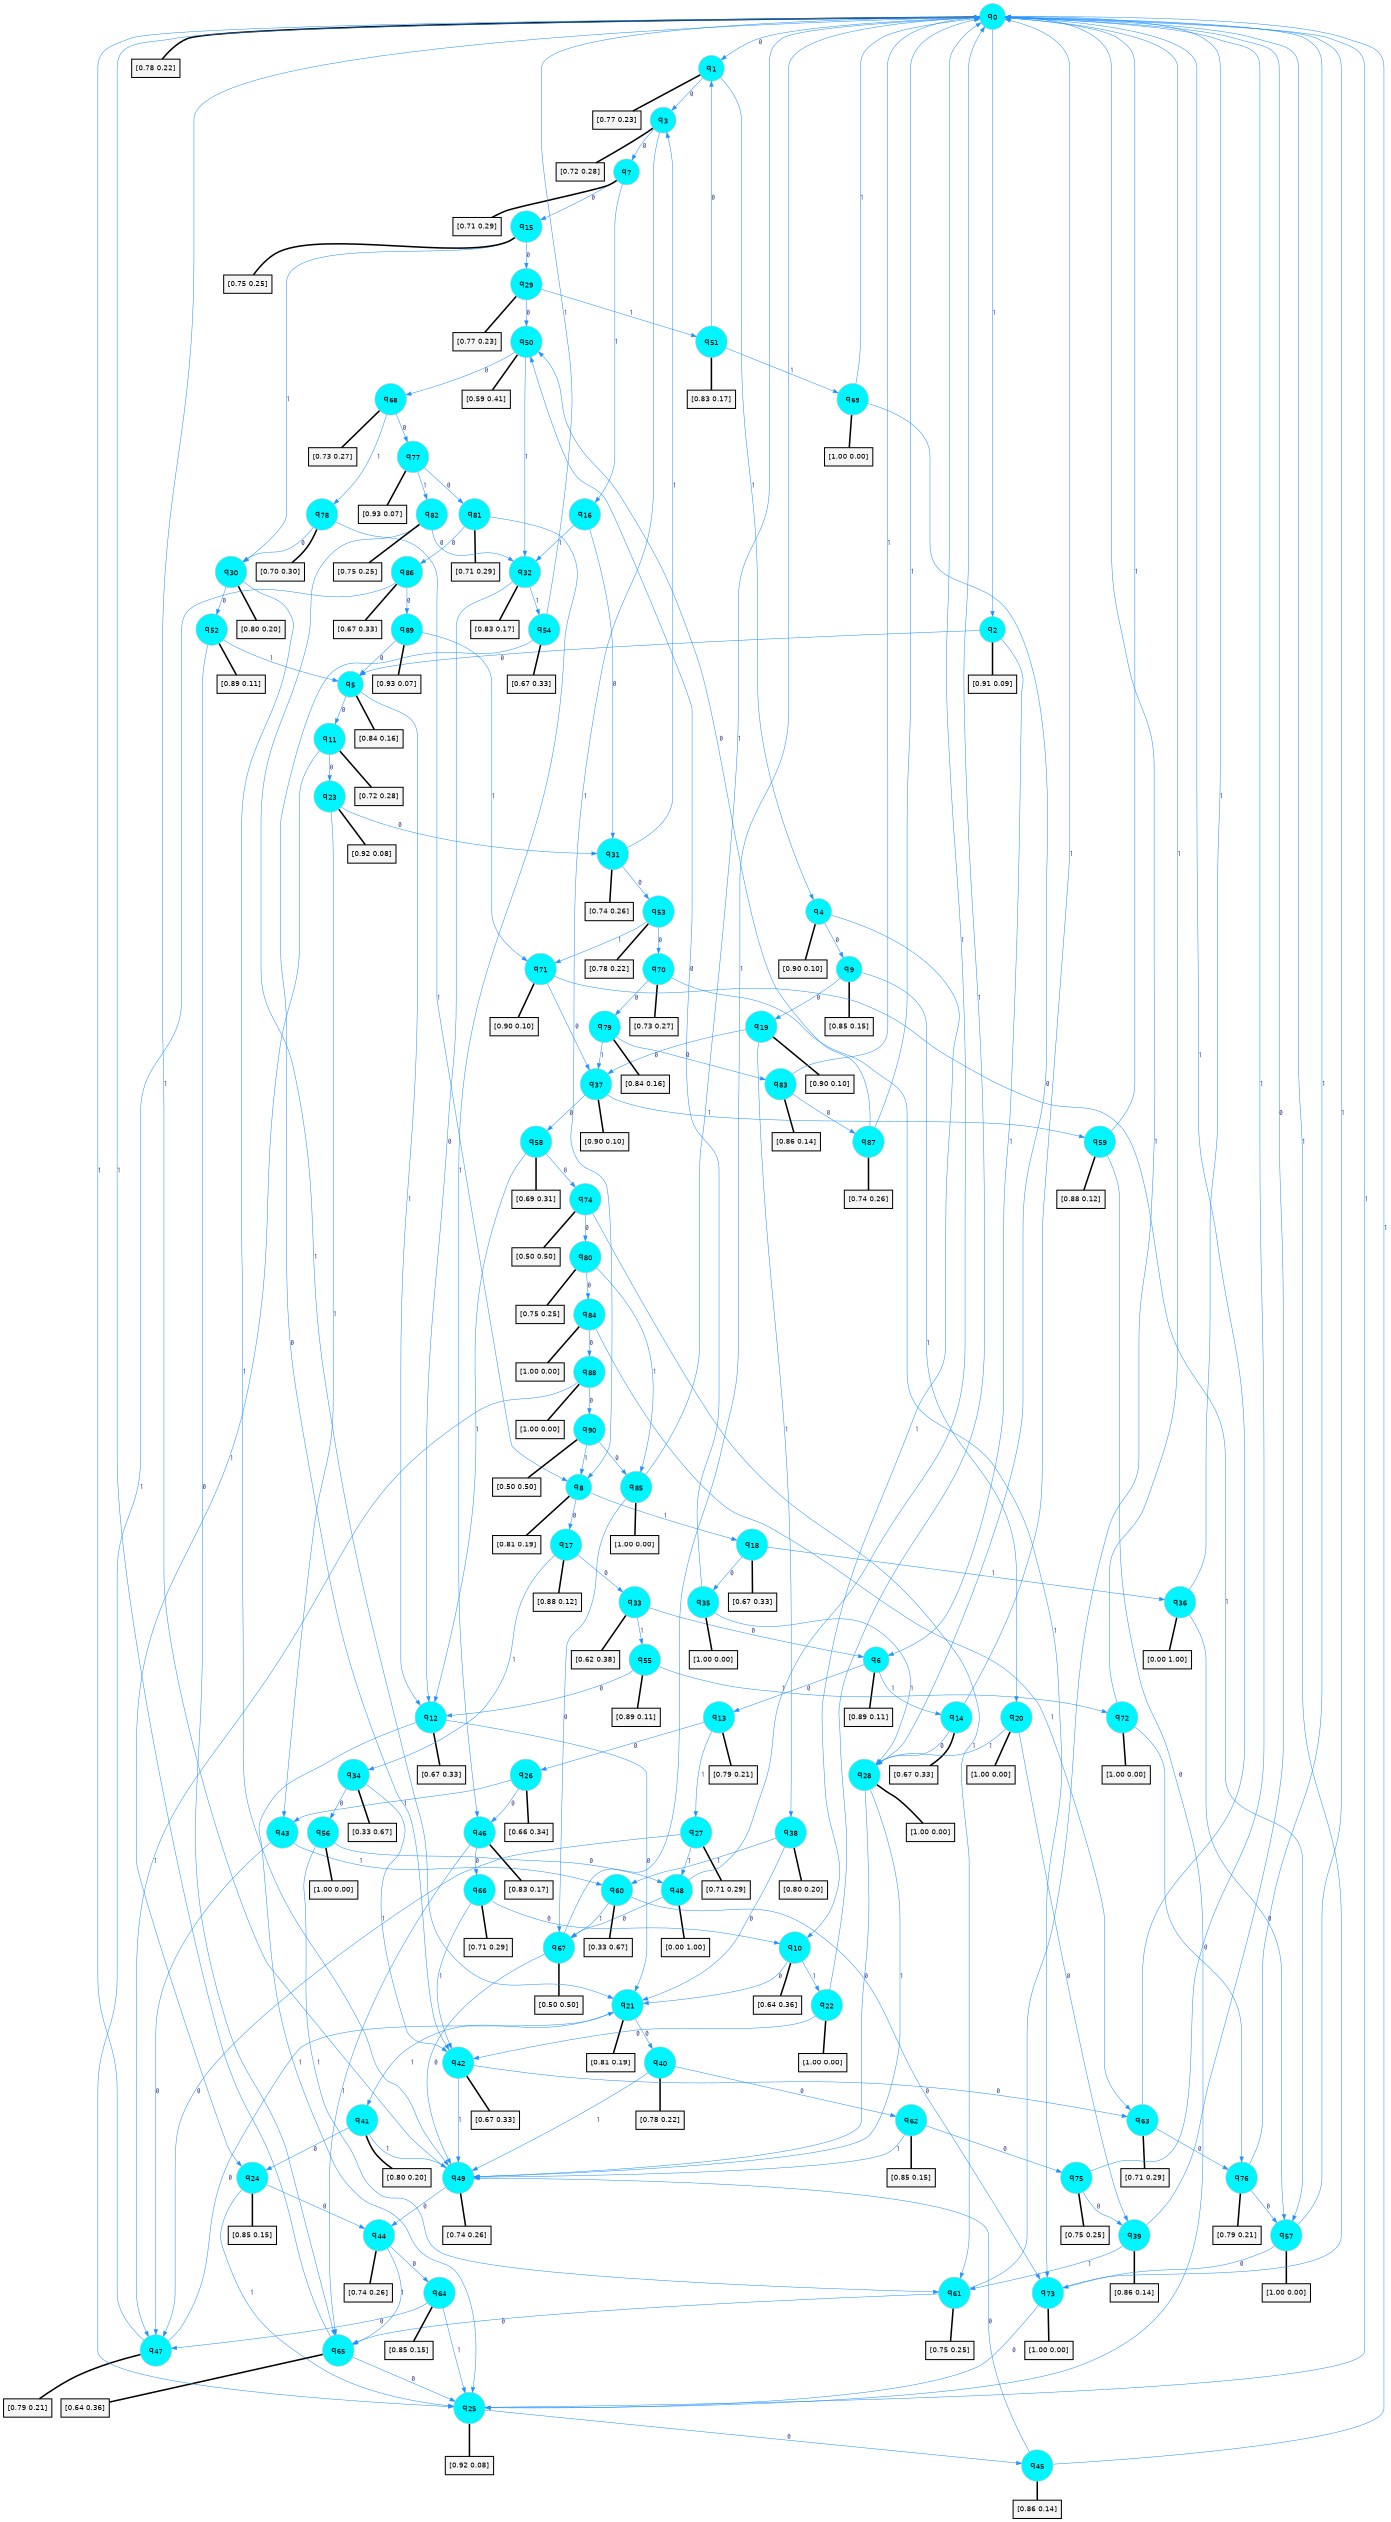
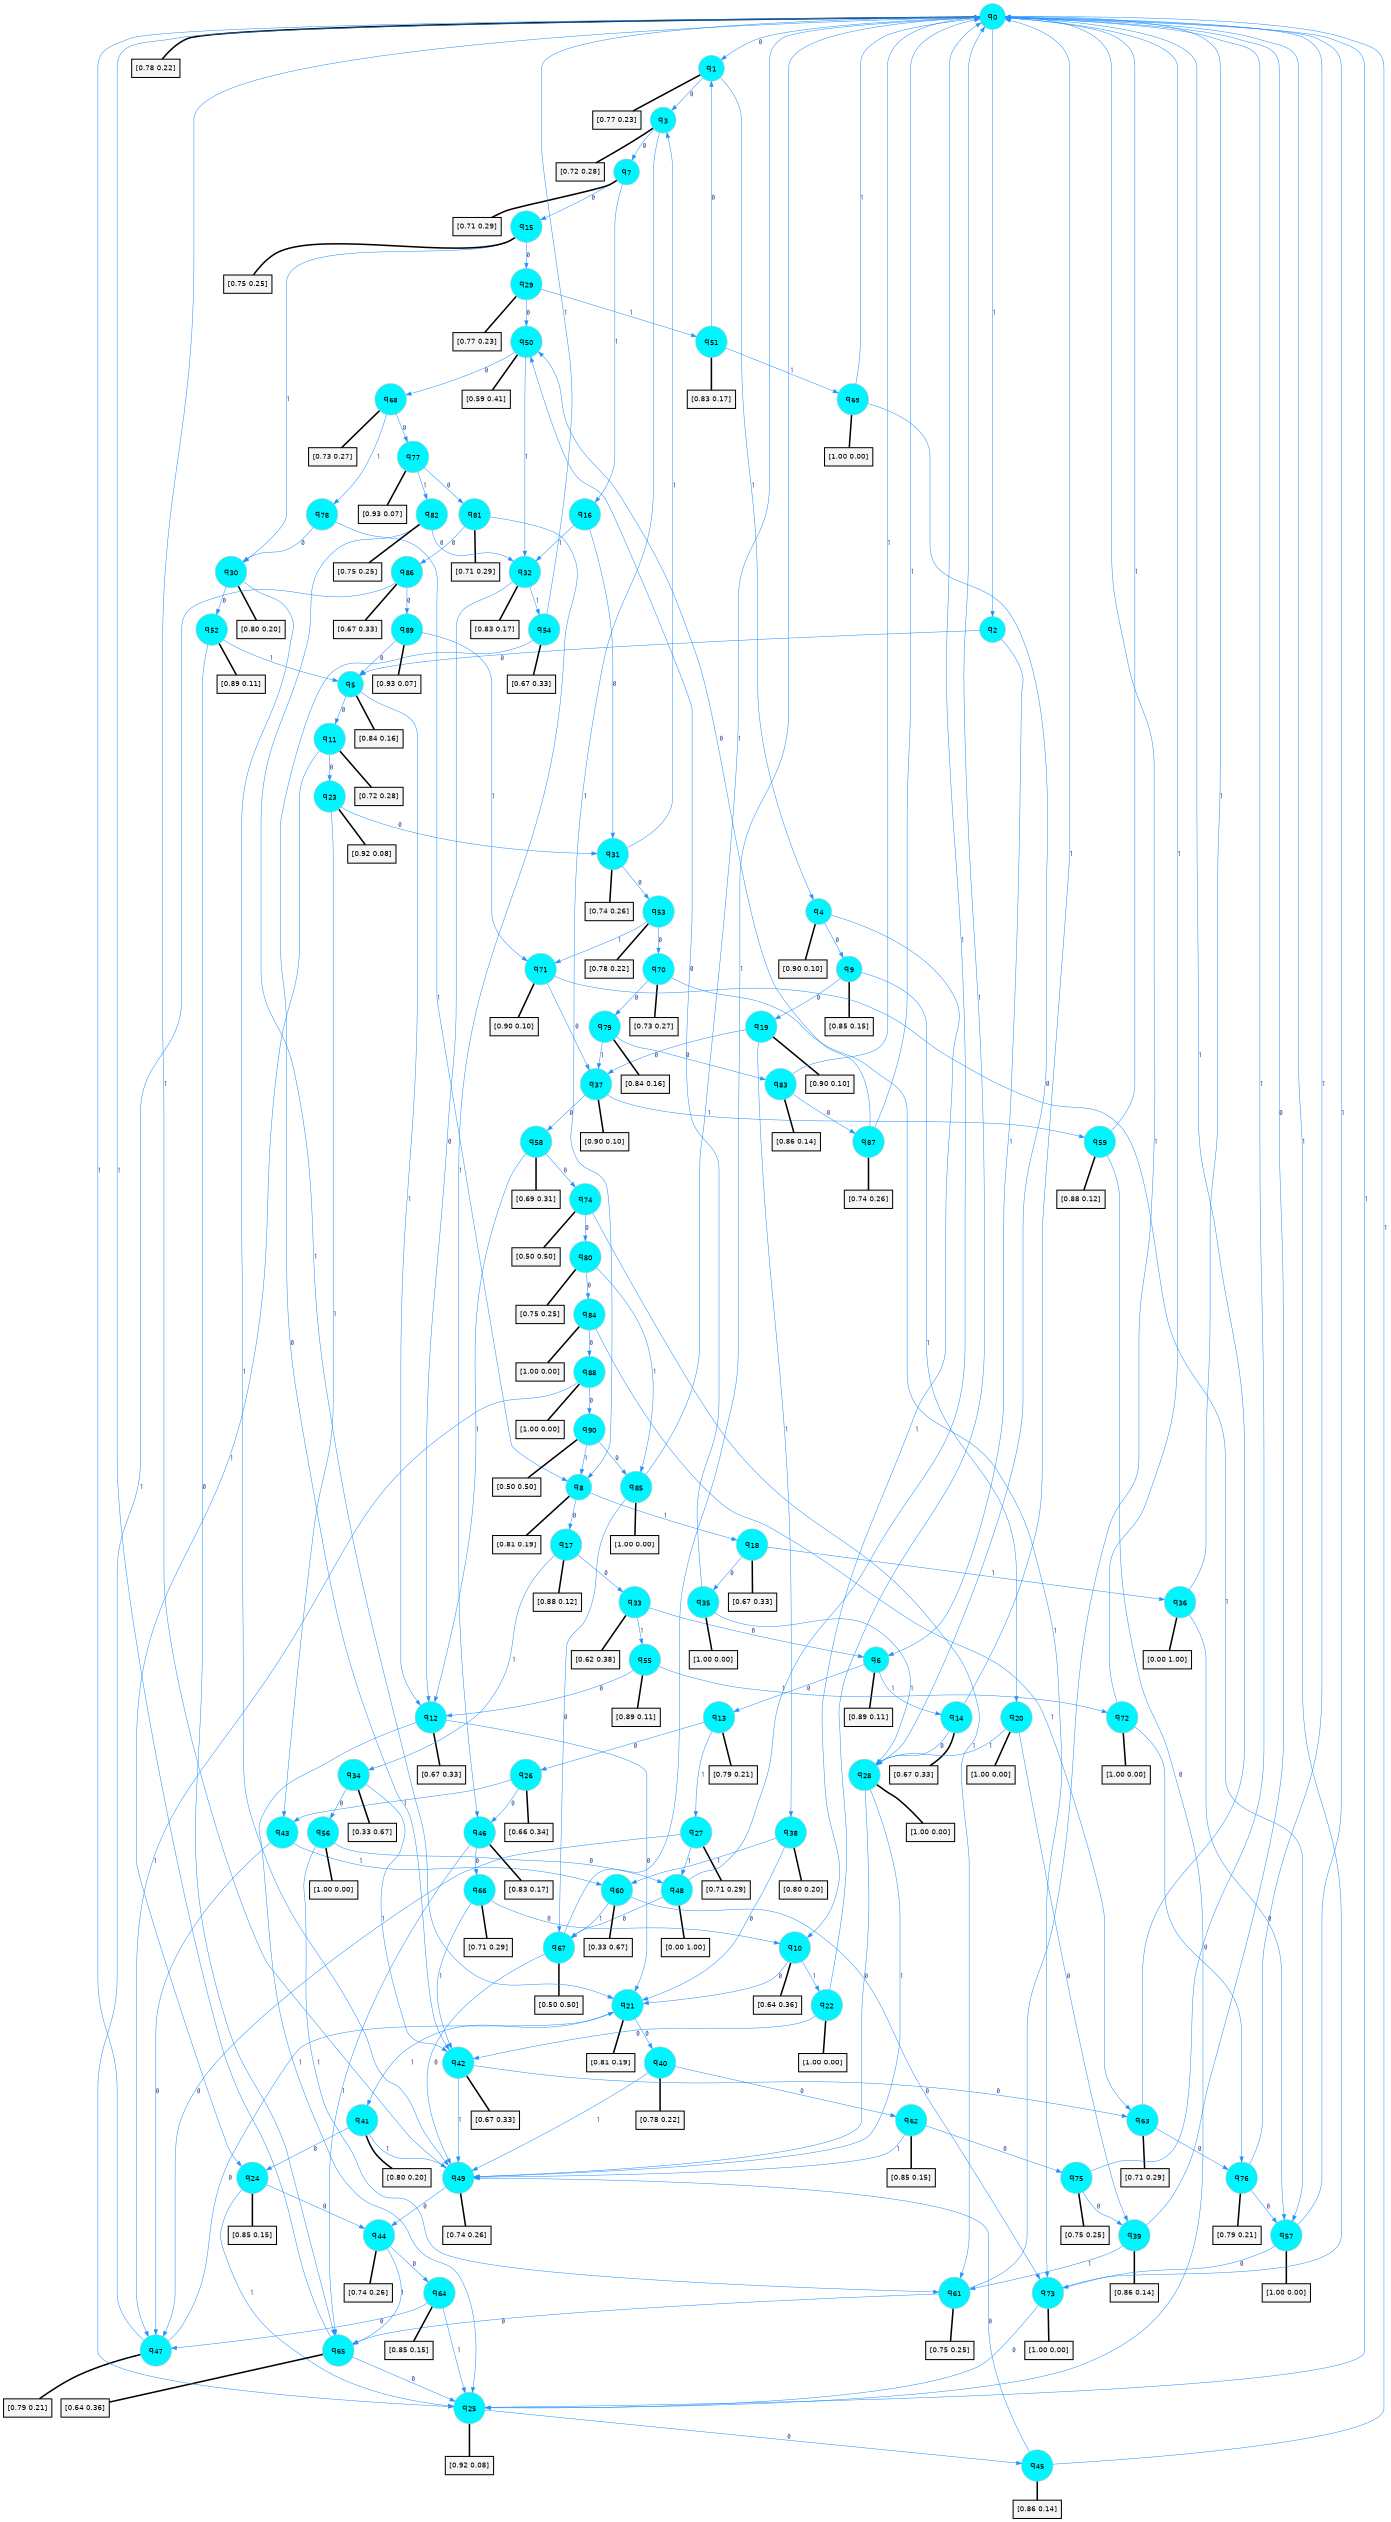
(280, 572) -> none
(993, 684) -> none
